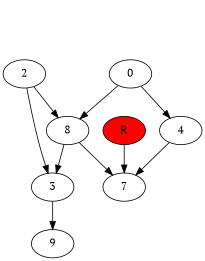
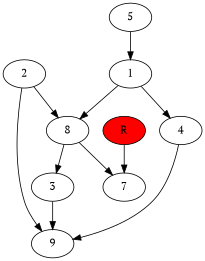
none -> (130, 17)
(130, 74) -> (130, 74)
(35, 127) -> (17, 158)
(155, 156) -> (146, 207)
